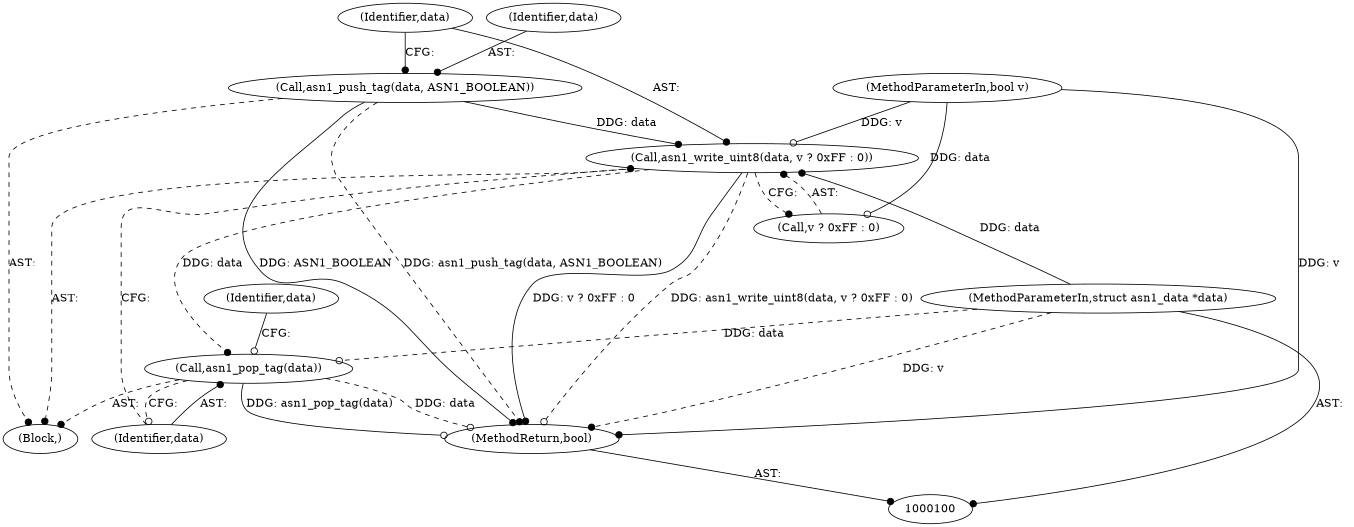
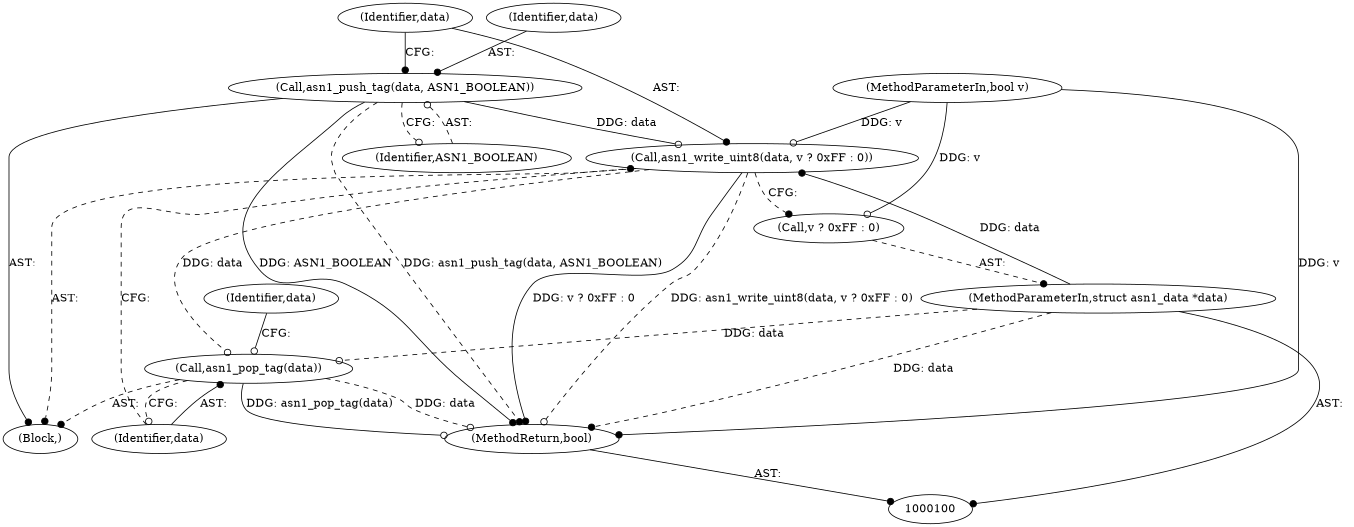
(569, 124) -> (569, 124)
(14, 149) -> (14, 149)
none -> (457, 158)
(960, 158) -> (960, 158)
(807, 193) -> (956, 262)
(371, 206) -> (371, 206)
(924, 369) -> (924, 369)
